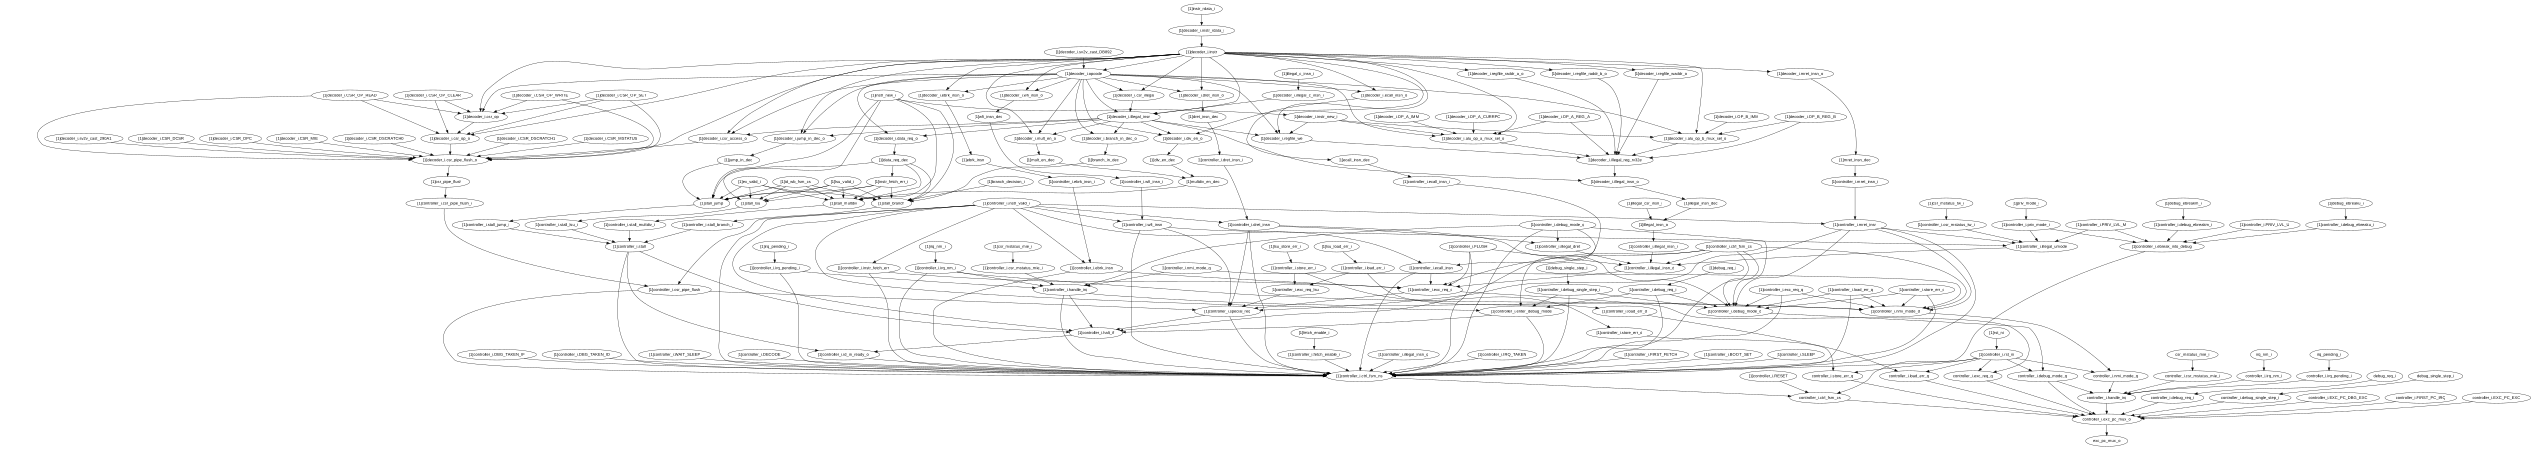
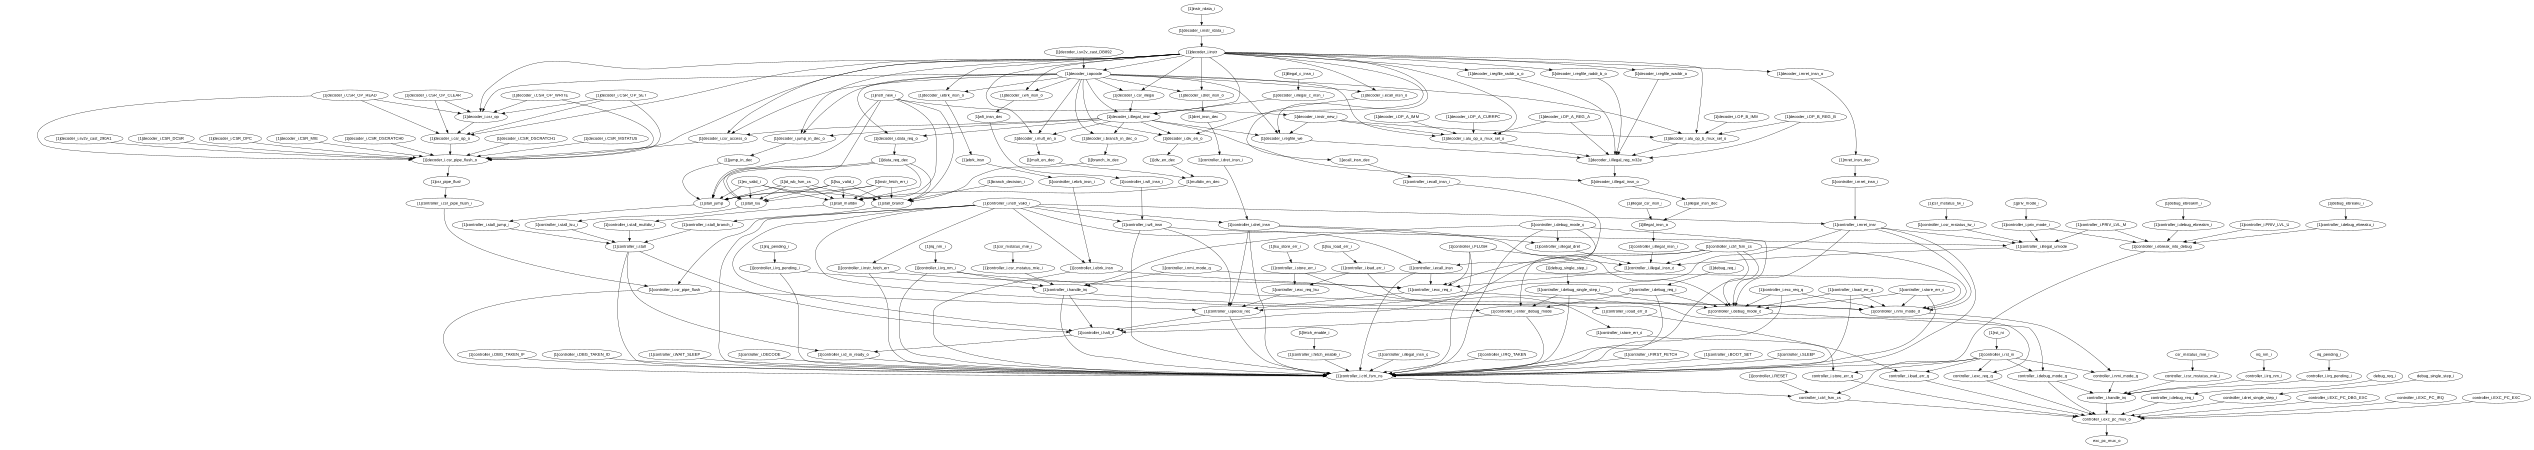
(893, 170) -> (788, 168)
(2250, 398) -> (2250, 398)
(2421, 398) -> (2421, 398)
